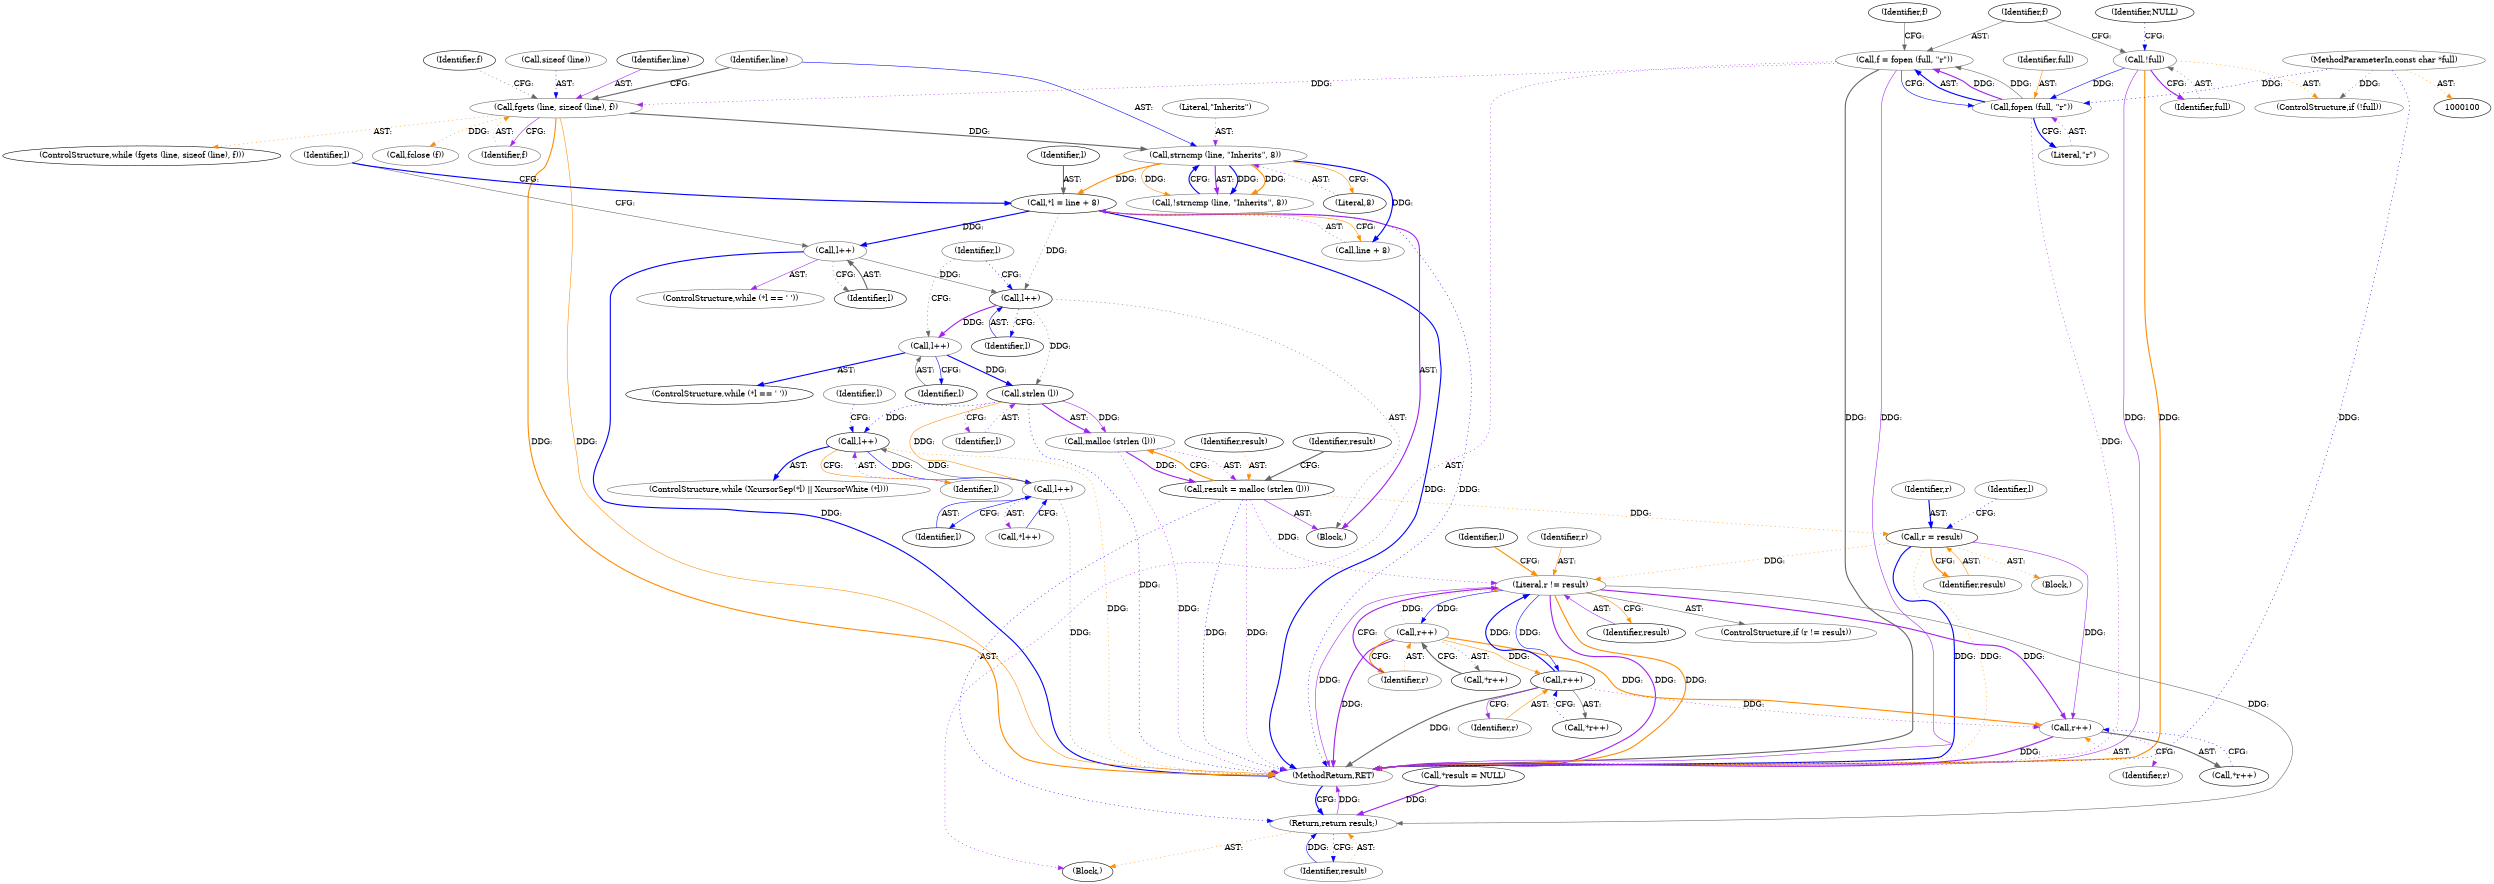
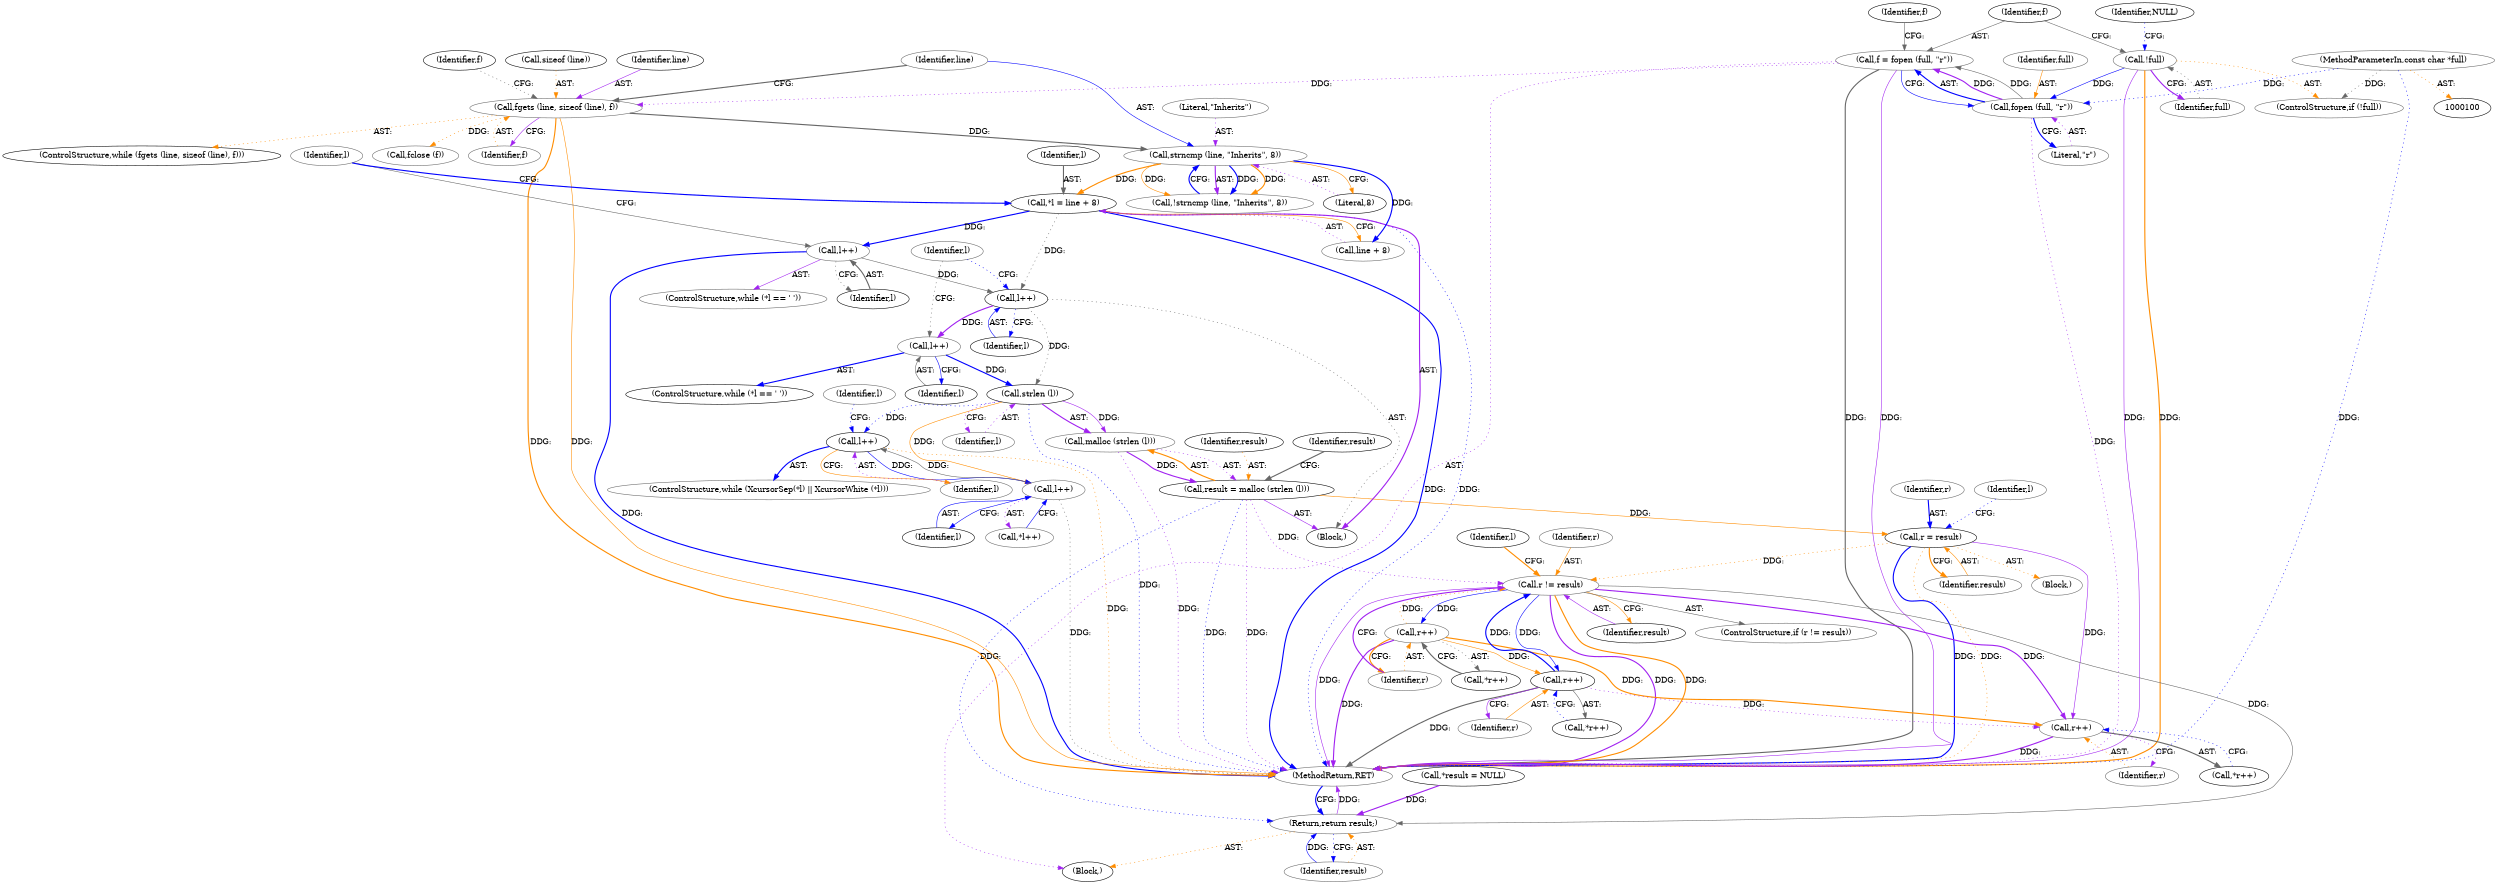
(556, 60) -> (556, 60)
(556, 81) -> (556, 81)
(1201, 466) -> (1201, 466)
(1601, 515) -> (1601, 515)
(1551, 585) -> (1551, 585)
(991, 657) -> (992, 657)
